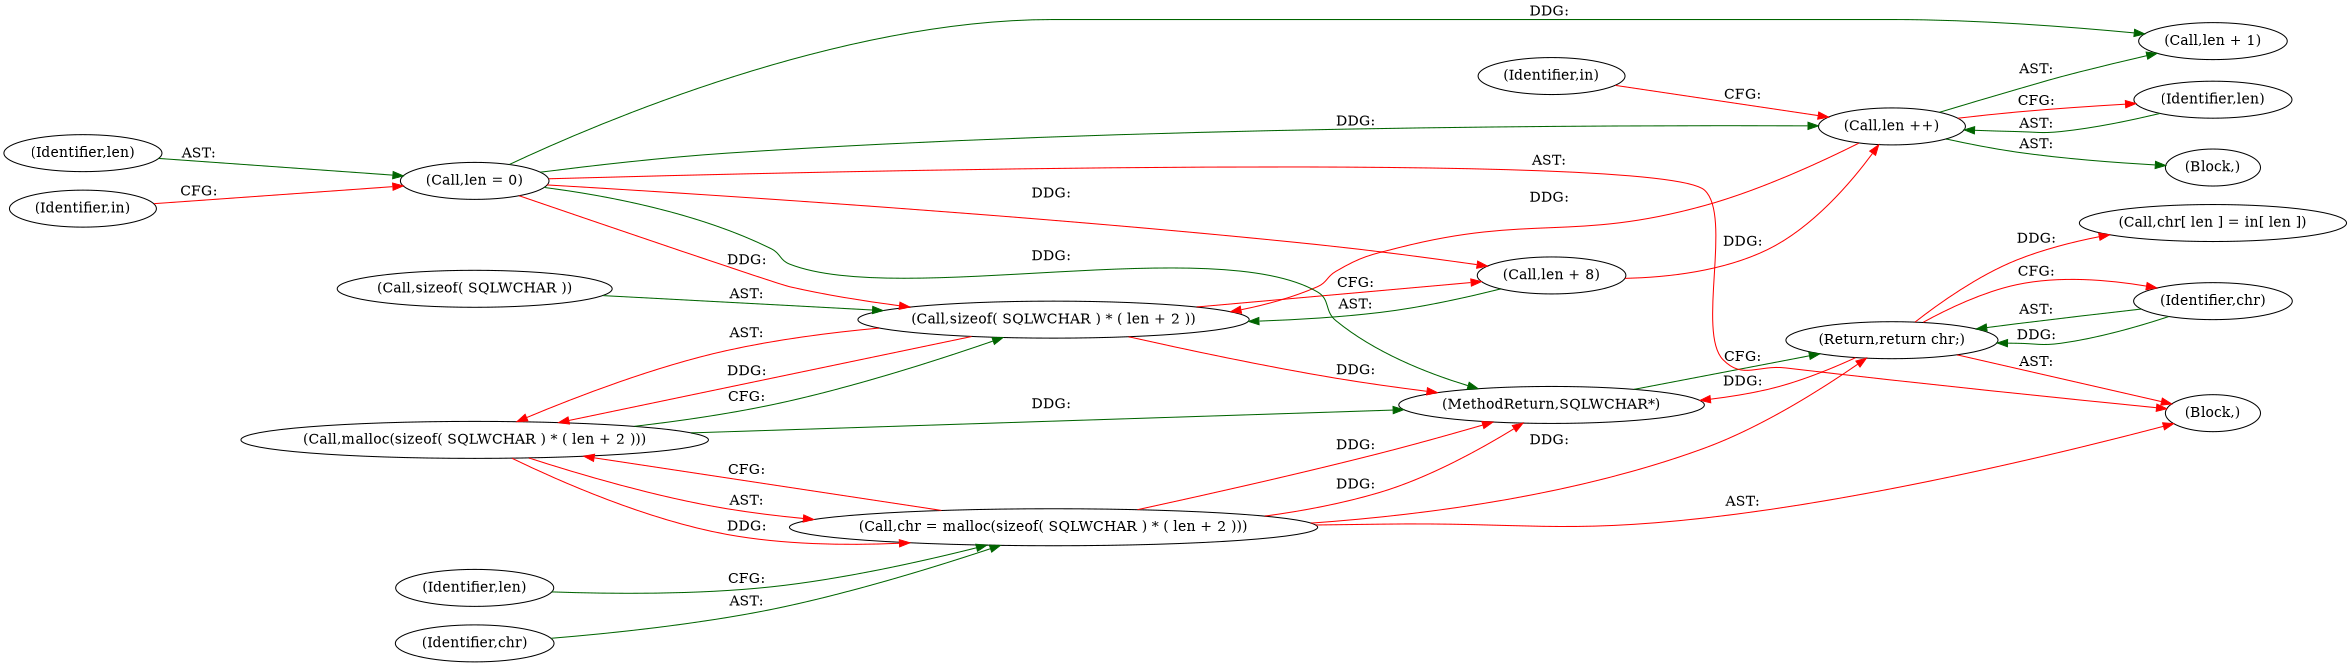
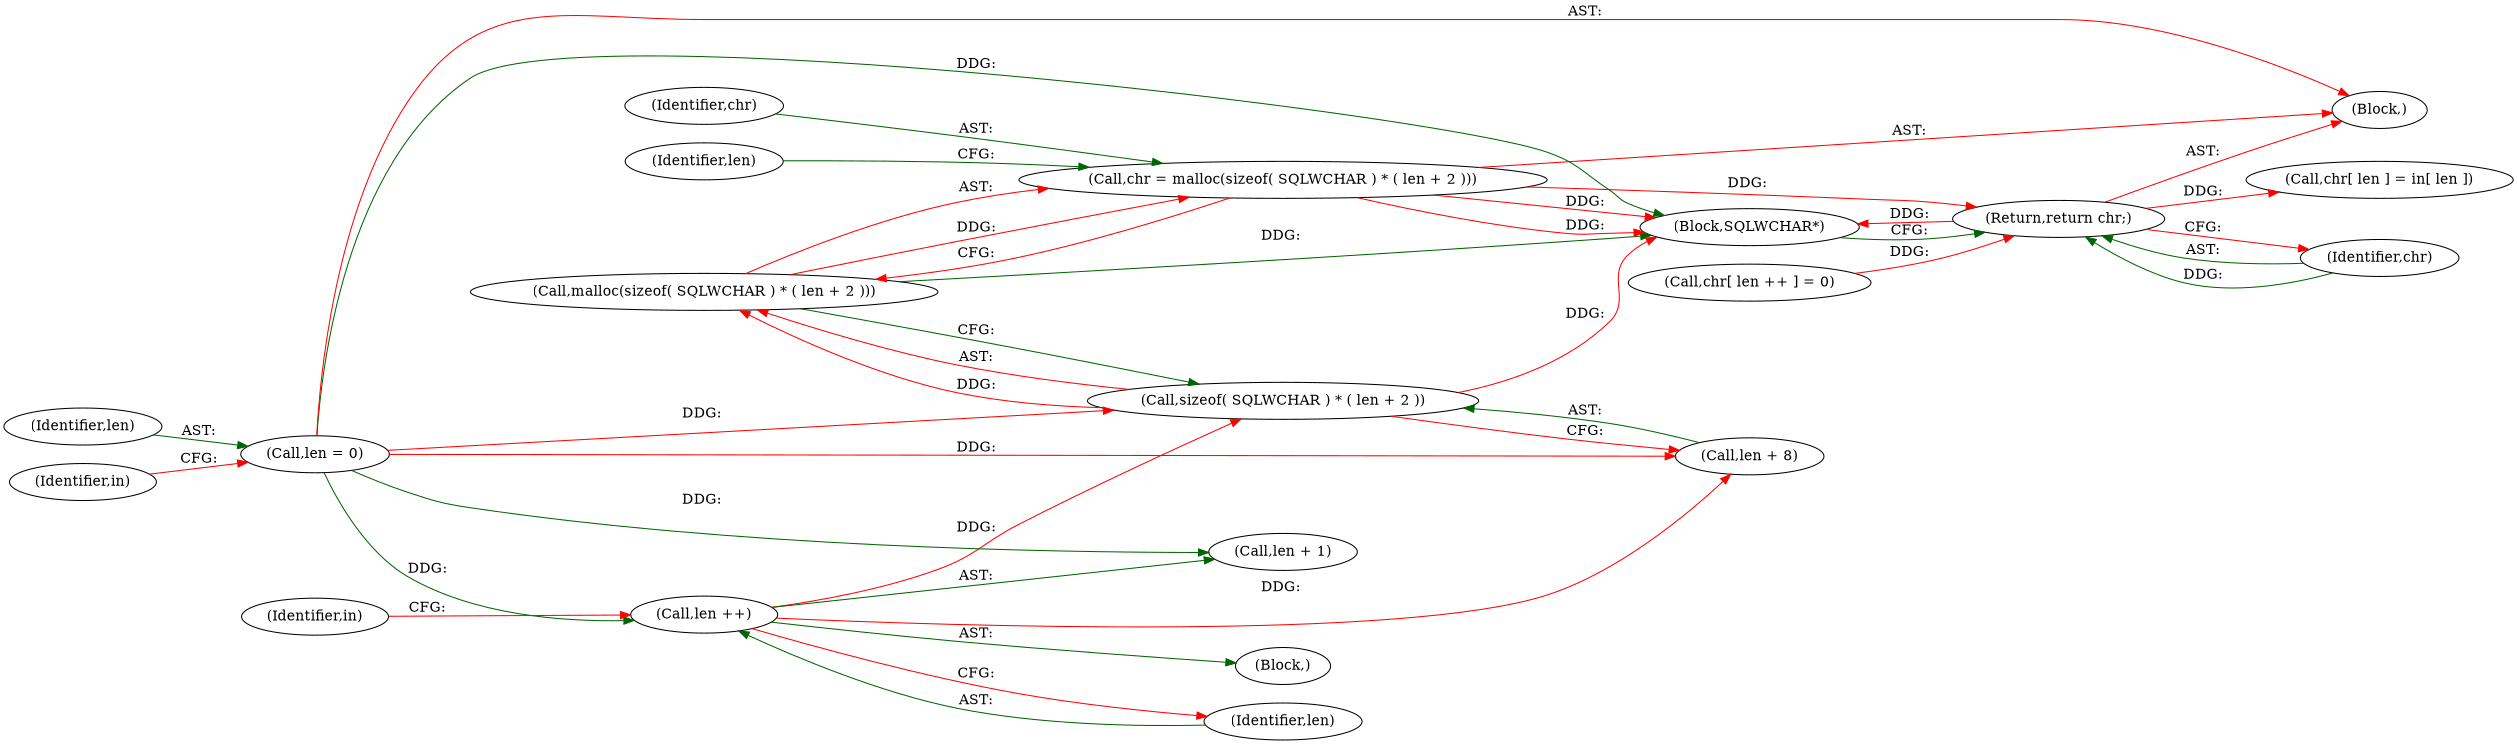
(1766, 250) -> (1268, 625)
none -> (1750, 283)
(475, 289) -> none
(1552, 405) -> (1750, 227)
